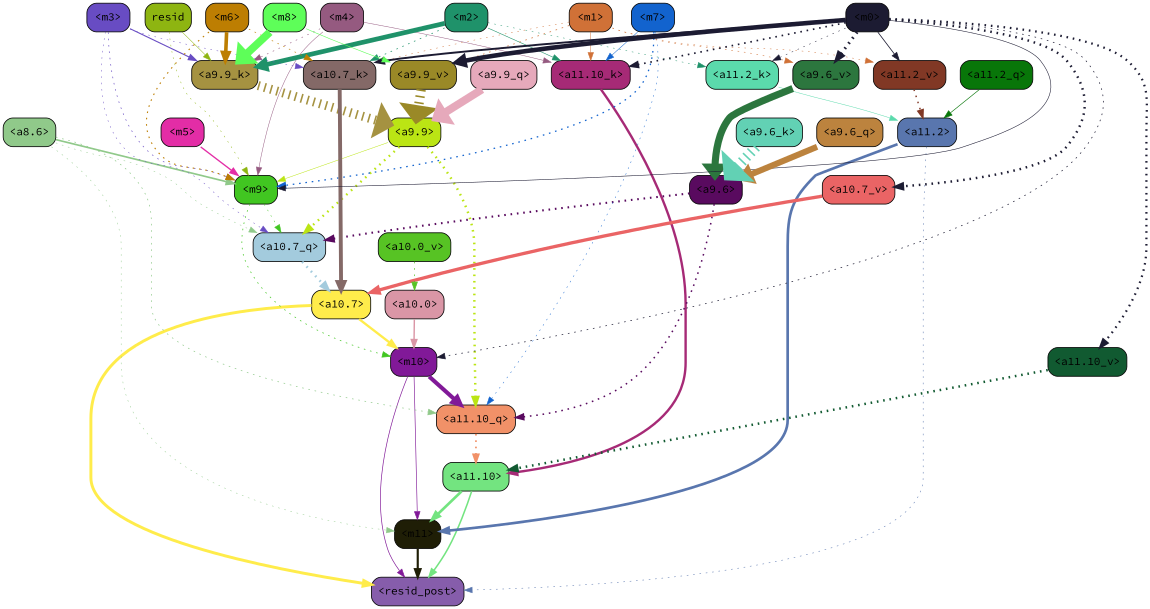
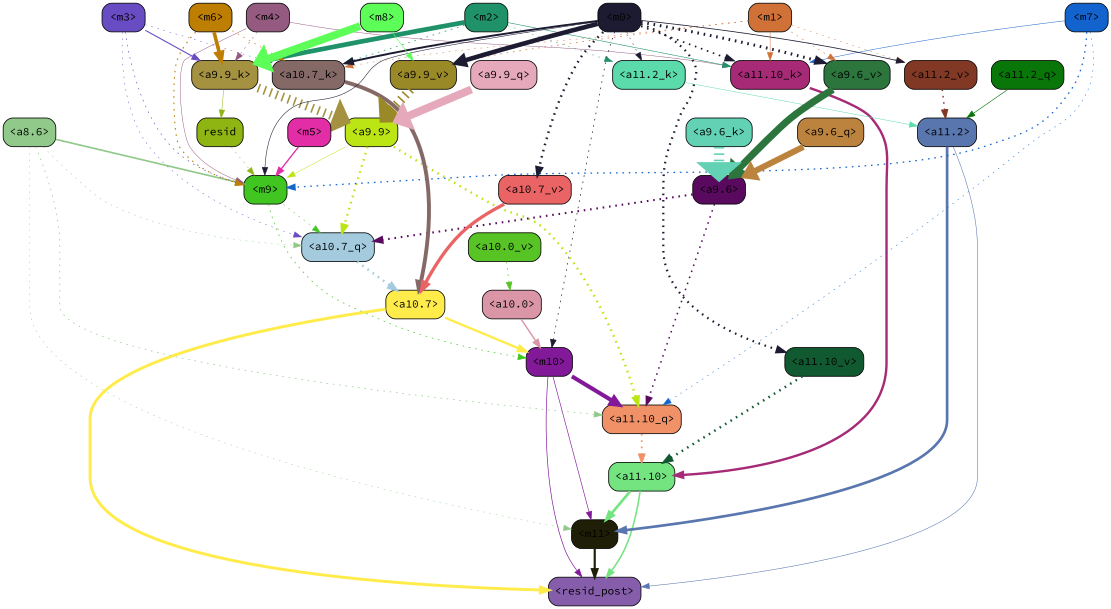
(190, 40) -> (223, 100)
(874, 532) -> (973, 489)
